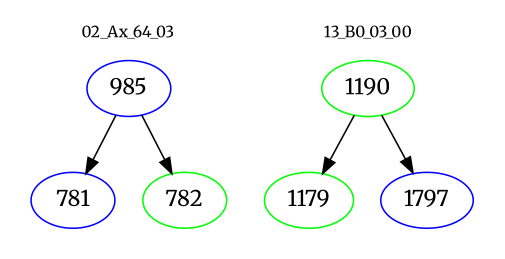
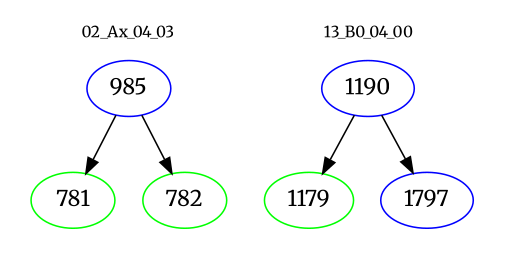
(129, 33) -> (129, 33)
(369, 33) -> (369, 33)
(368, 89) -> (368, 89)
(73, 200) -> (73, 200)
